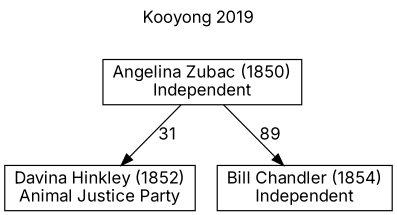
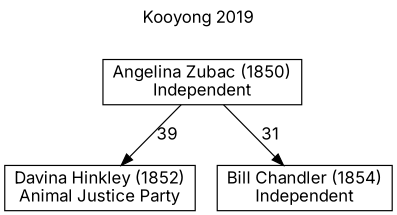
(168, 135) -> (168, 135)
(271, 135) -> (271, 135)
